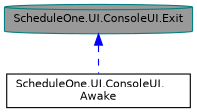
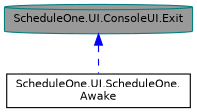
(99, 91) -> (99, 91)
